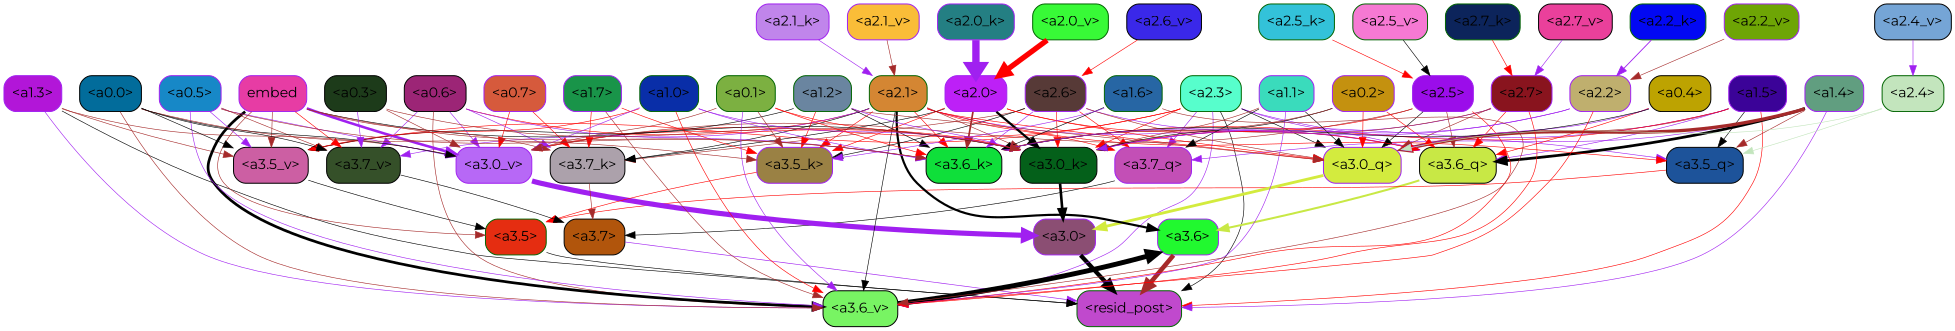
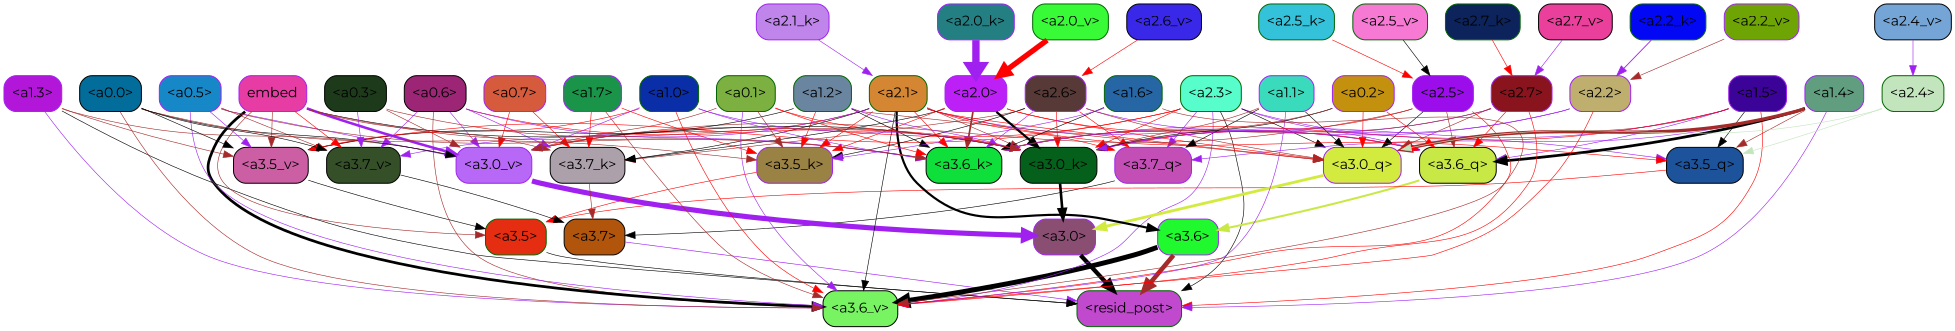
(883, 22) -> none
(1680, 94) -> none
(1080, 273) -> (1034, 279)
